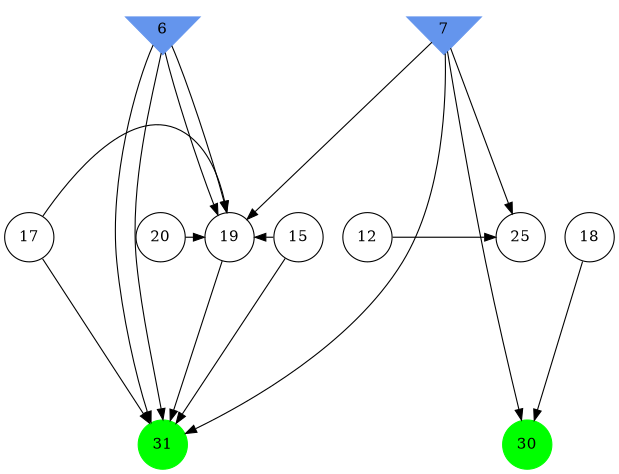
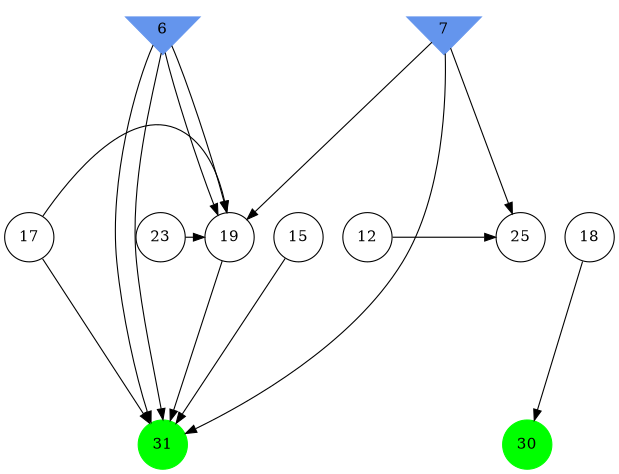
(478, 222) -> none
(161, 237) -> (161, 237)
(270, 237) -> none
